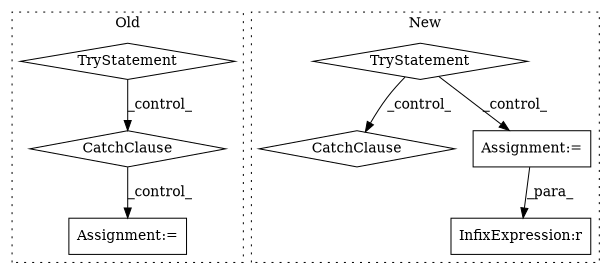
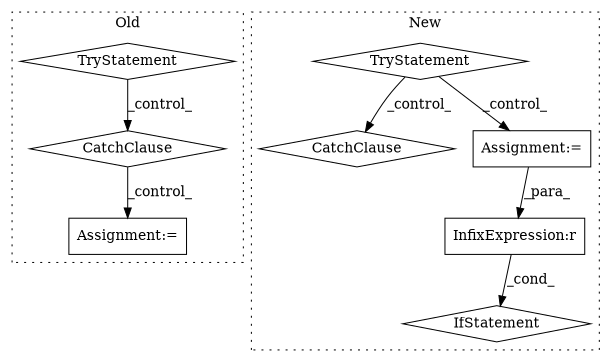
none -> (497, 324)
